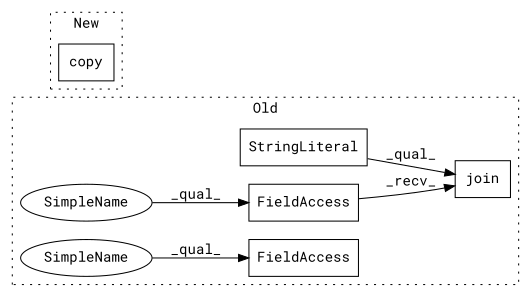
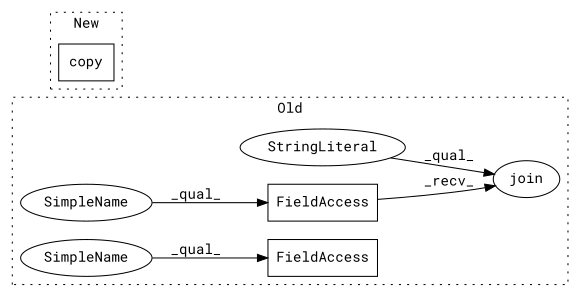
(304, 147) -> (323, 147)
(483, 179) -> (527, 179)
